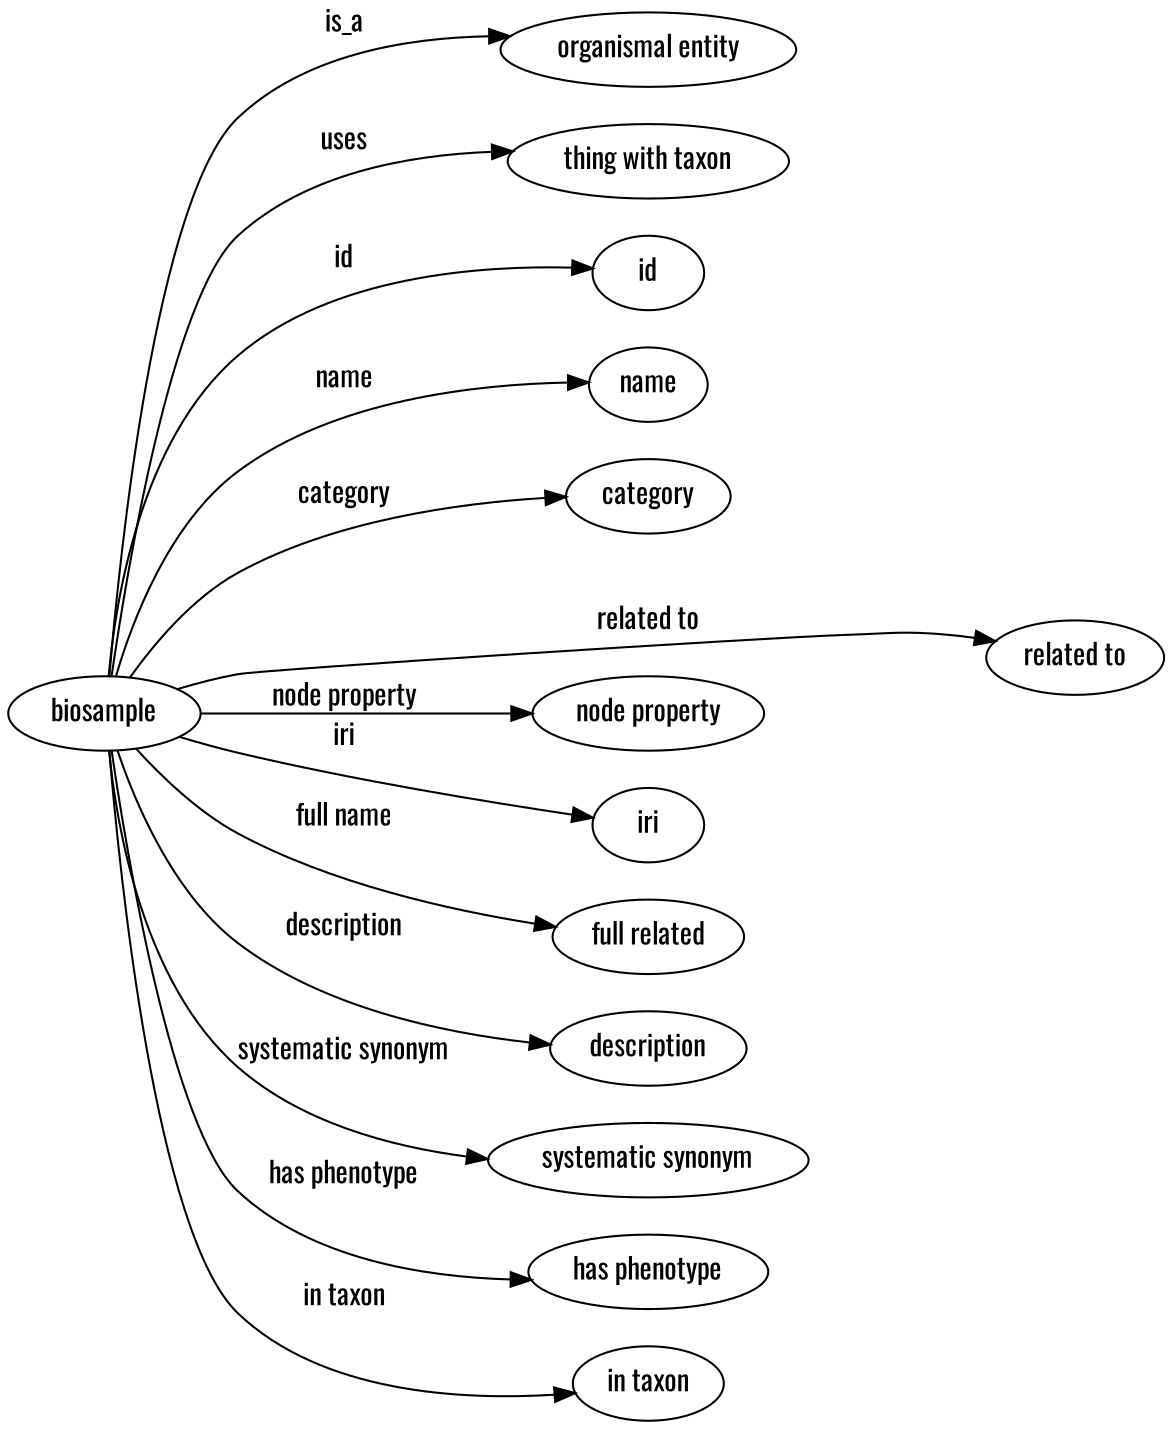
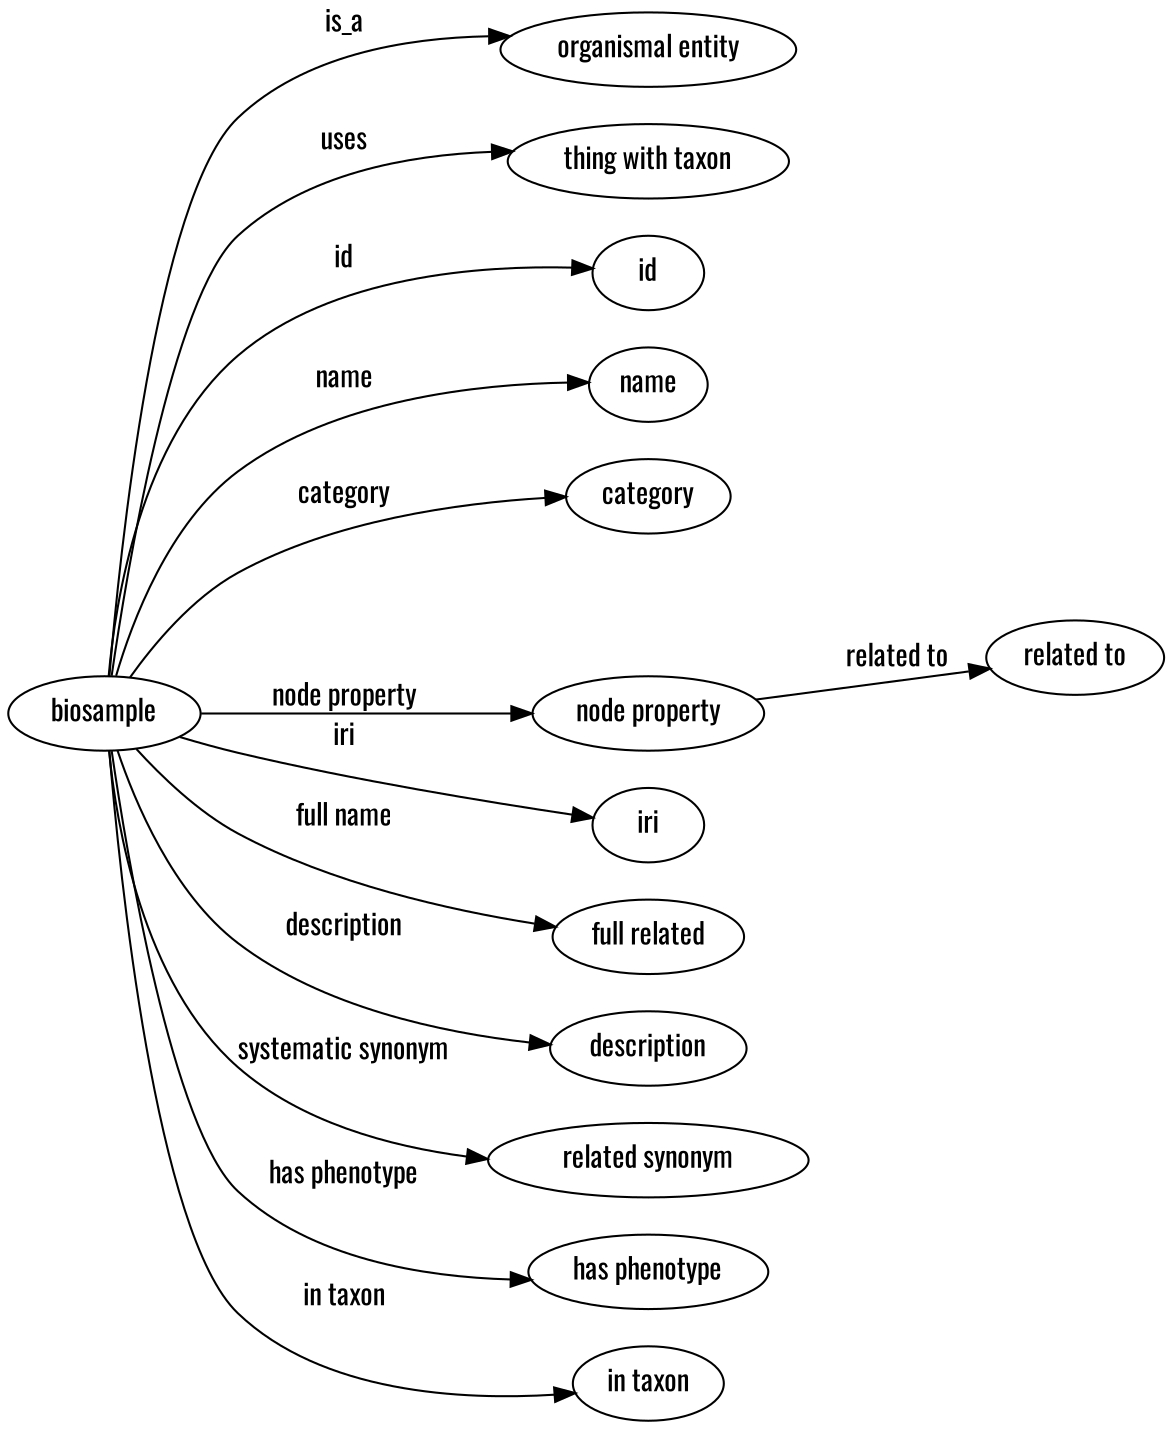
(575, 650) -> (862, 685)
(648, 1160) -> (648, 1160)
